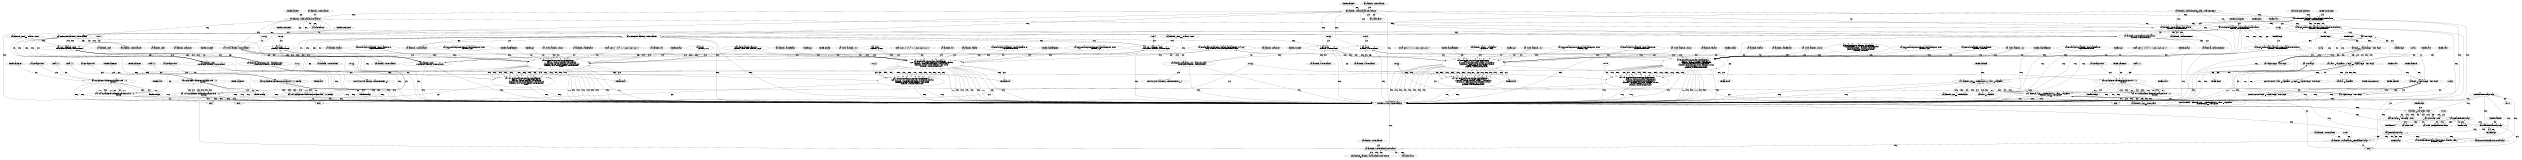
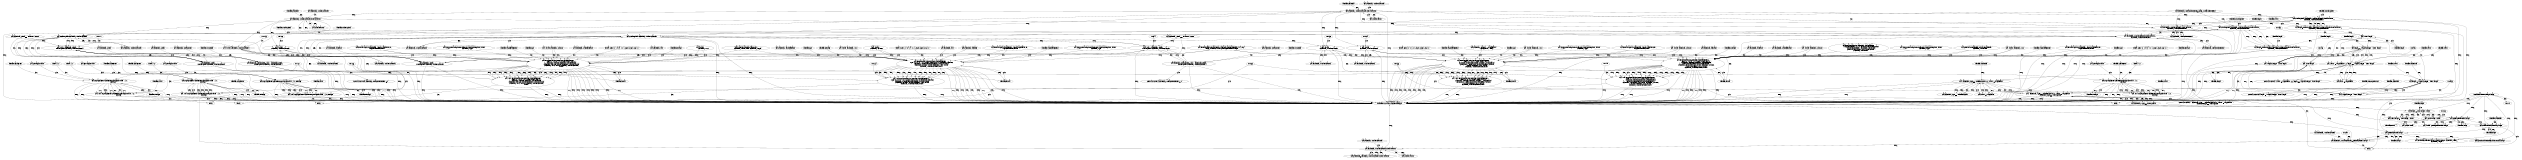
(2300, 11) -> none
(2475, 131) -> (2472, 106)
